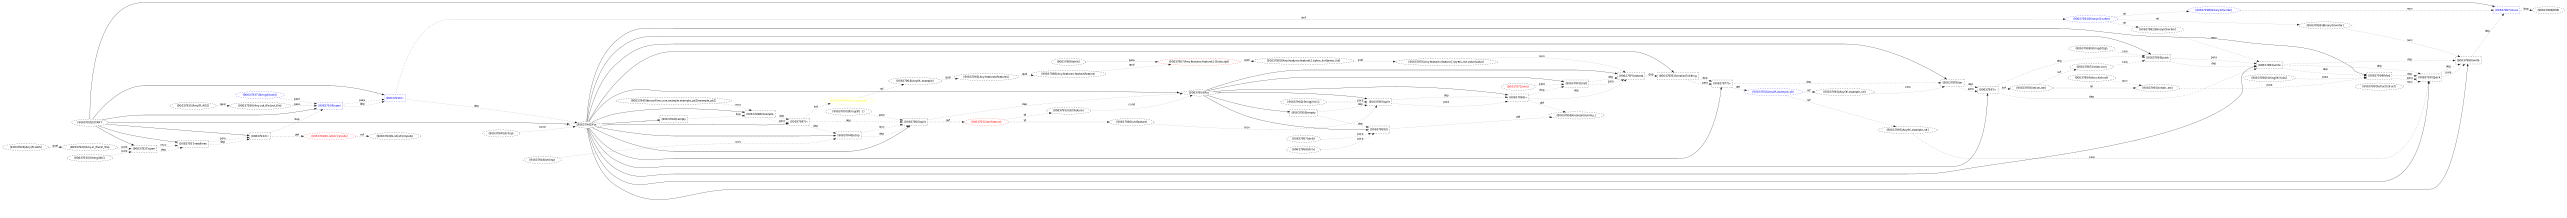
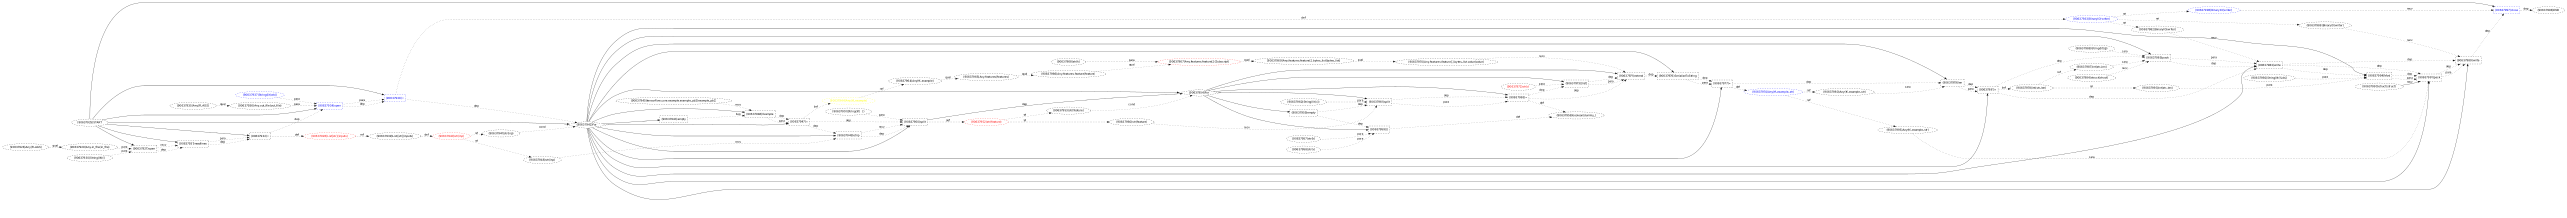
(2124, 83) -> (2127, 69)
(2410, 84) -> (2410, 84)
(1053, 103) -> (1053, 103)
none -> (451, 136)
